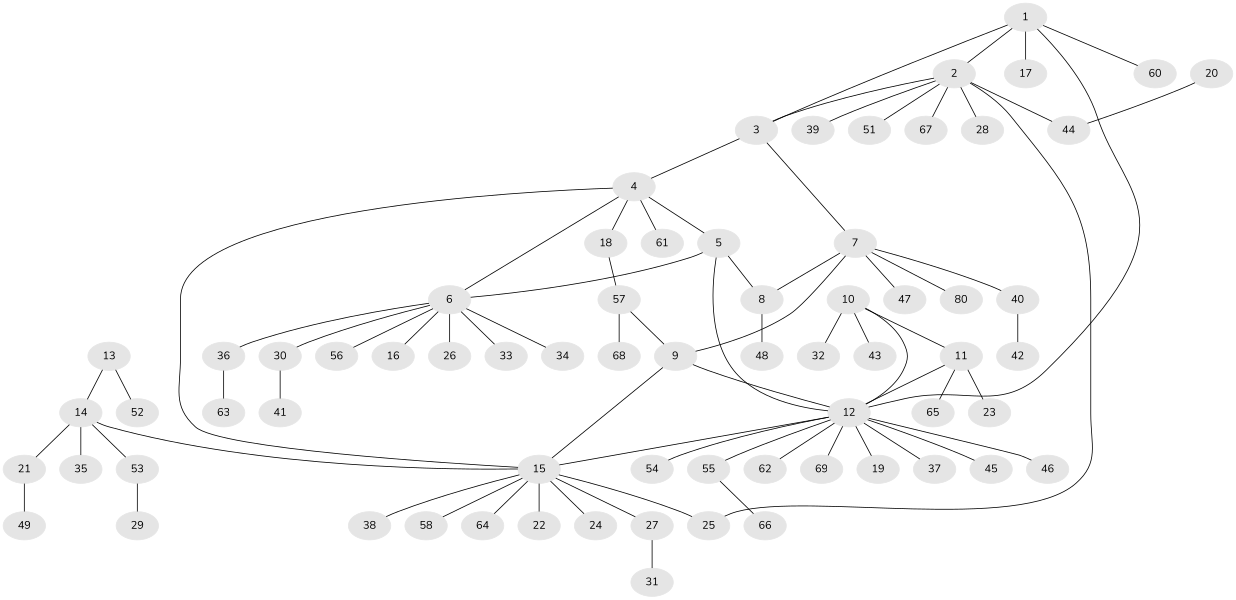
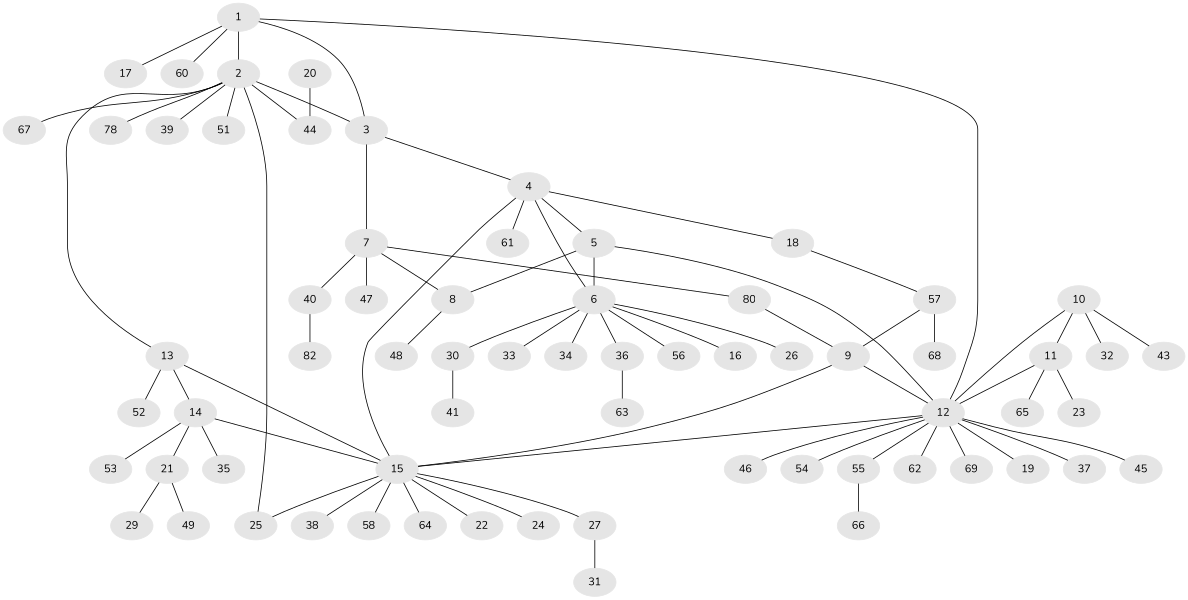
(982, 130) -> (111, 130)
none -> (67, 173)
(781, 320) -> (799, 328)
(1018, 356) -> (310, 356)
none -> (282, 413)
(137, 498) -> (149, 498)
